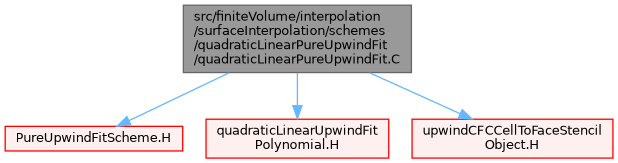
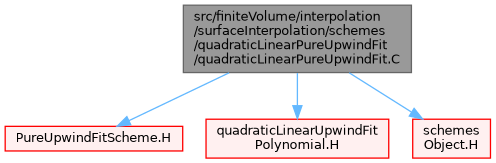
(513, 139) -> (452, 139)
